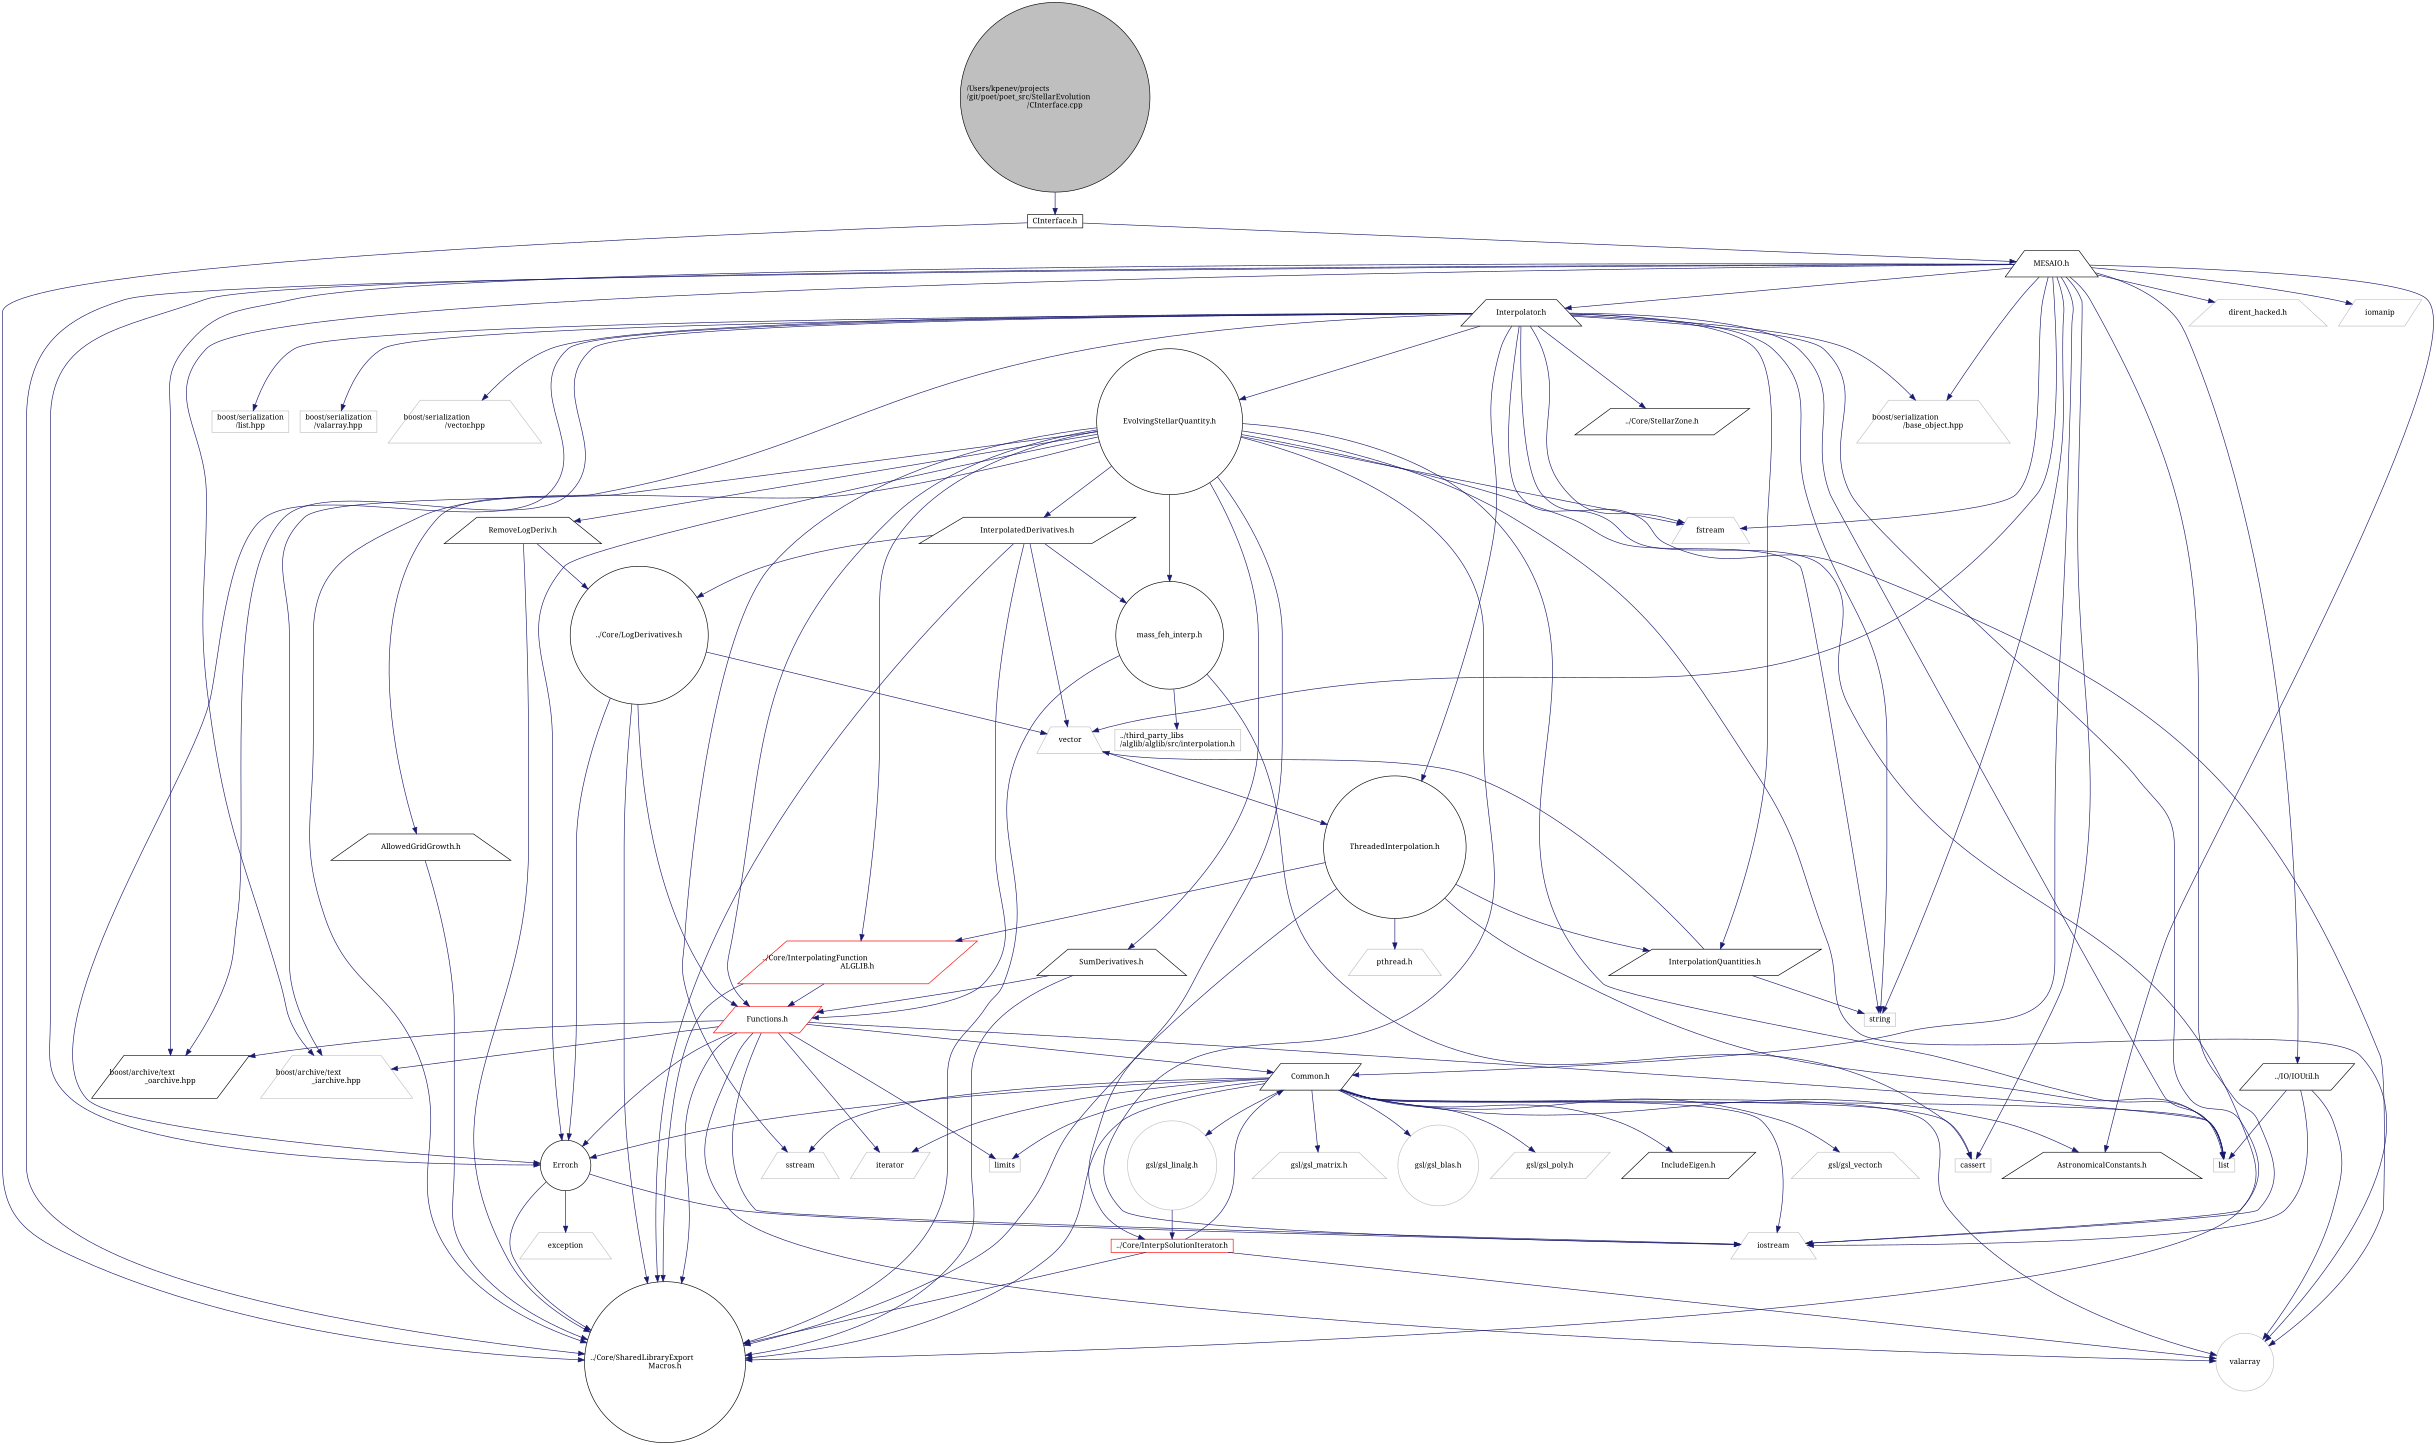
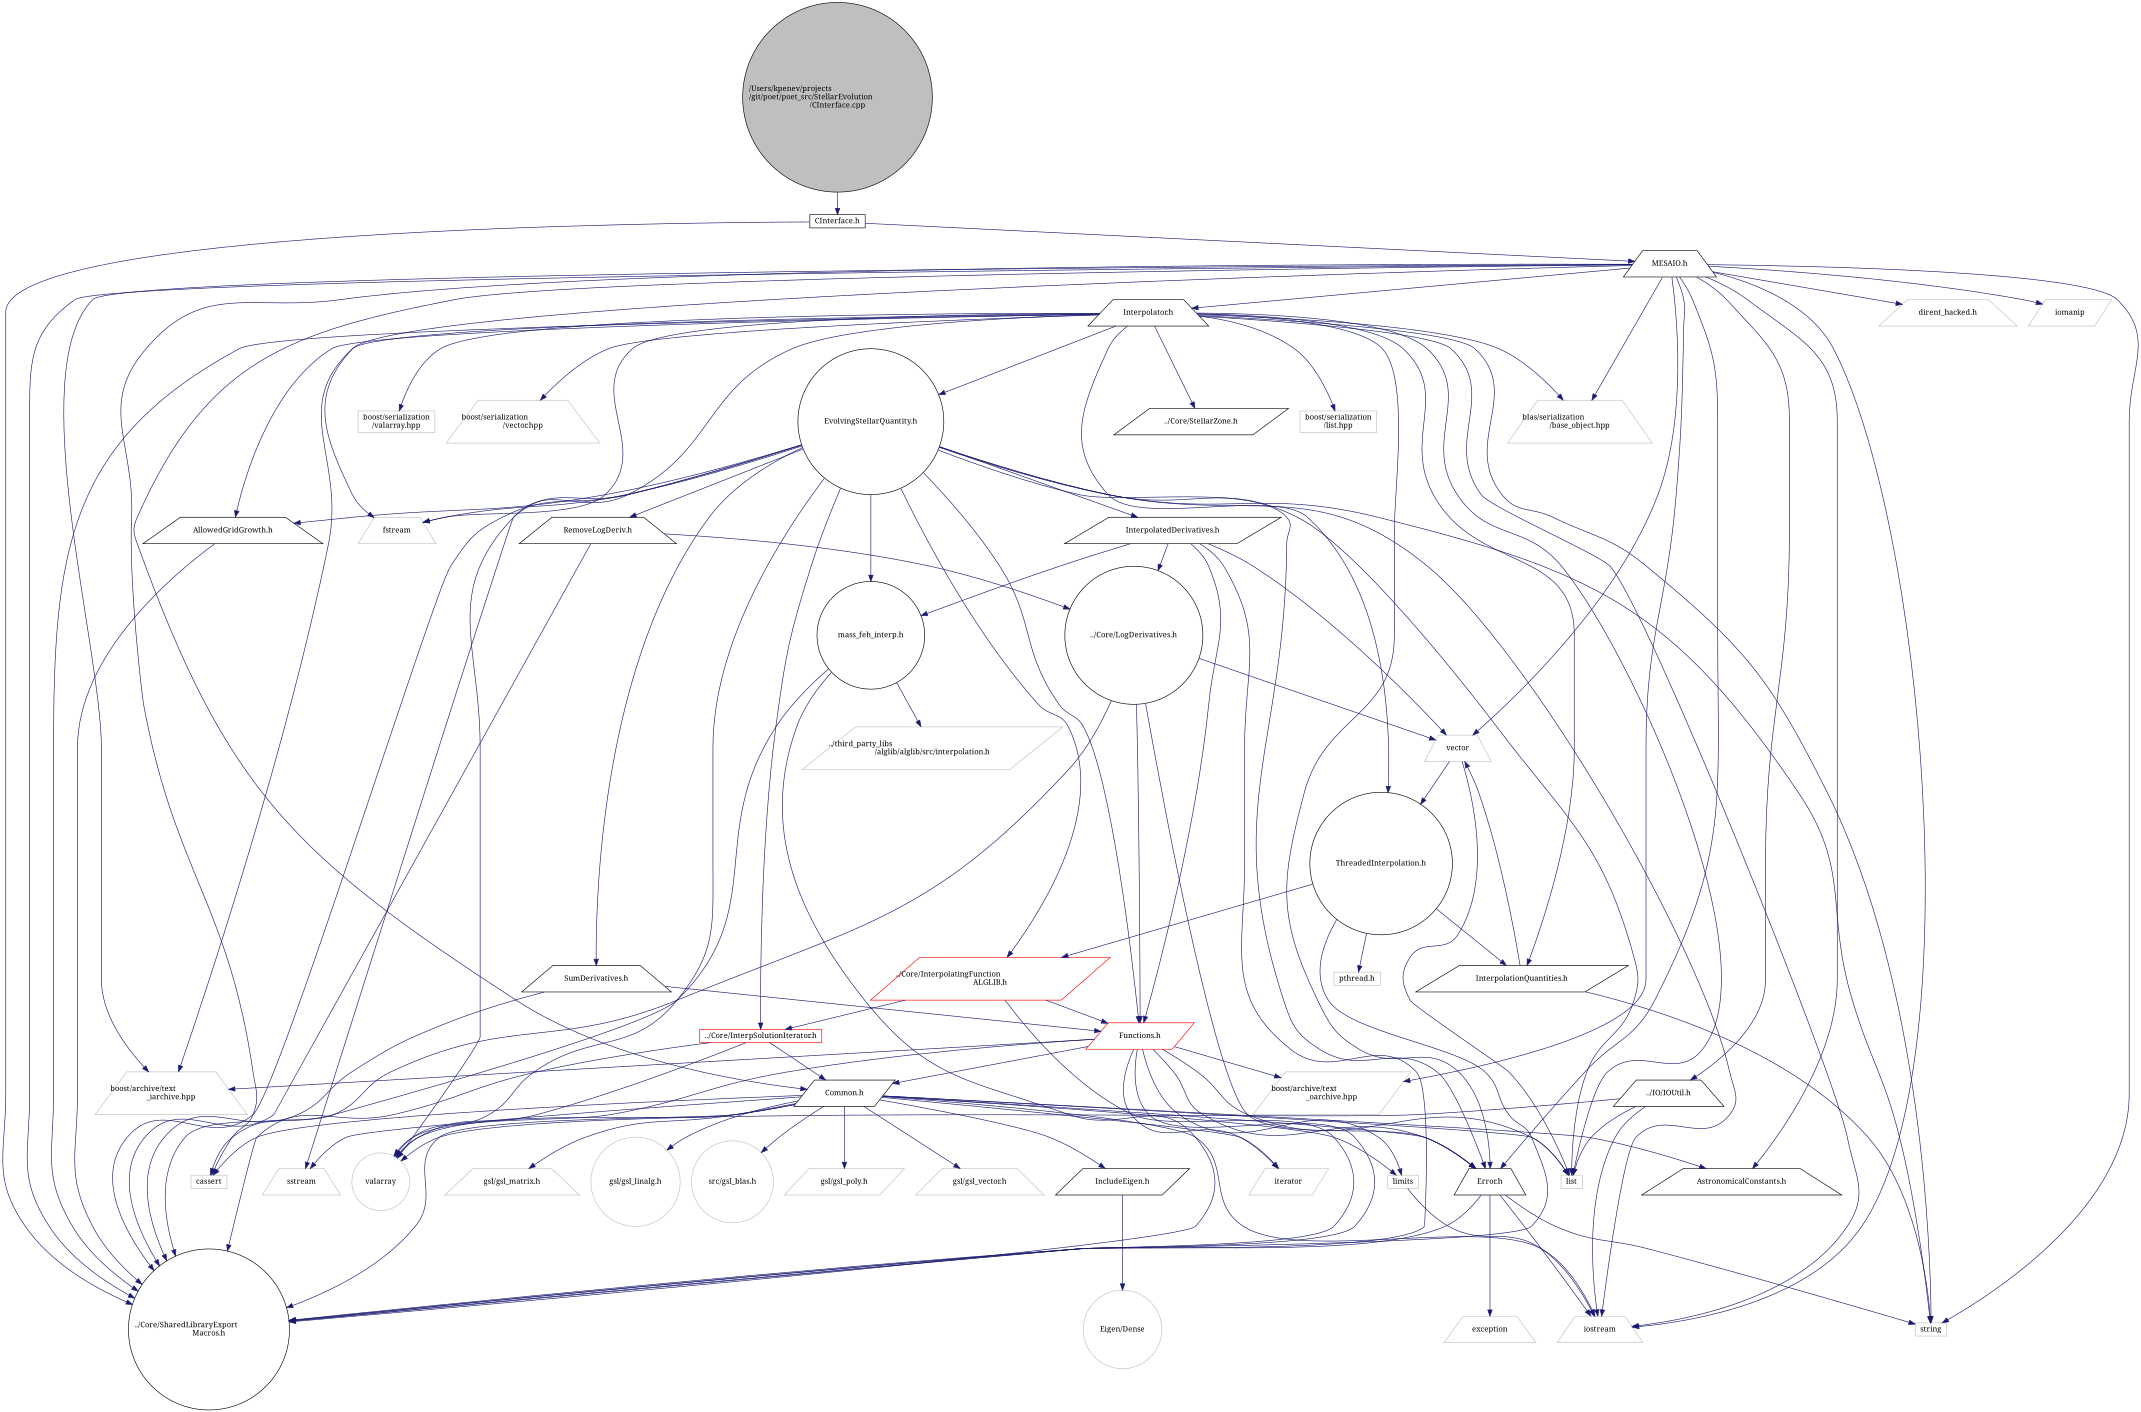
(576, 402) -> (619, 327)
(1933, 422) -> (1580, 422)
(1178, 740) -> (933, 748)
(1395, 962) -> (1357, 979)
(1849, 1069) -> (1403, 980)
(171, 1077) -> (1332, 1093)
(2297, 1077) -> (1669, 1093)
(566, 1165) -> (1490, 1182)
(1438, 1165) -> (732, 1182)
(1172, 1216) -> (848, 1014)
(1151, 1228) -> (1461, 1232)
none -> (1704, 1264)
none -> (1123, 1329)
